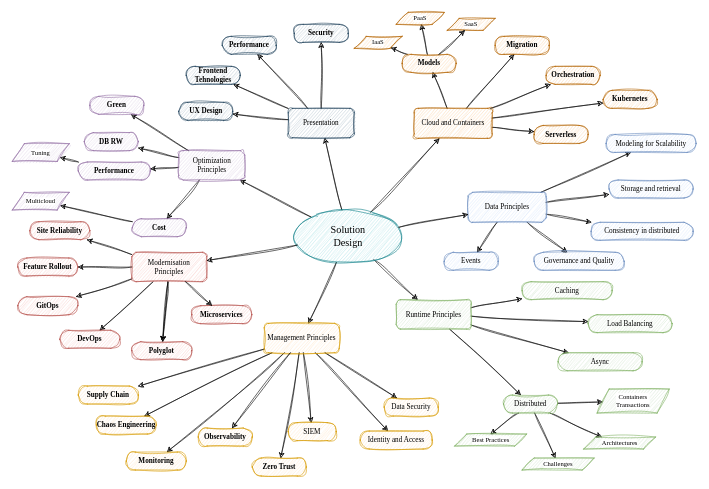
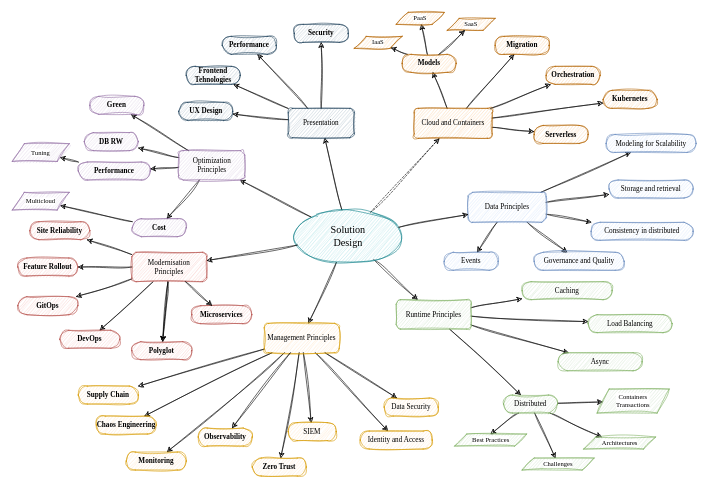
(403, 177) -> (403, 177)
